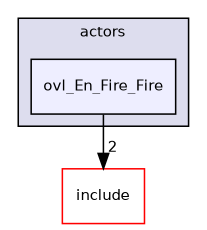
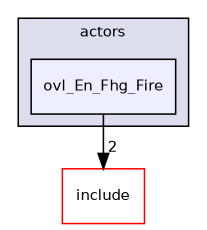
(103, 87) -> (103, 87)
